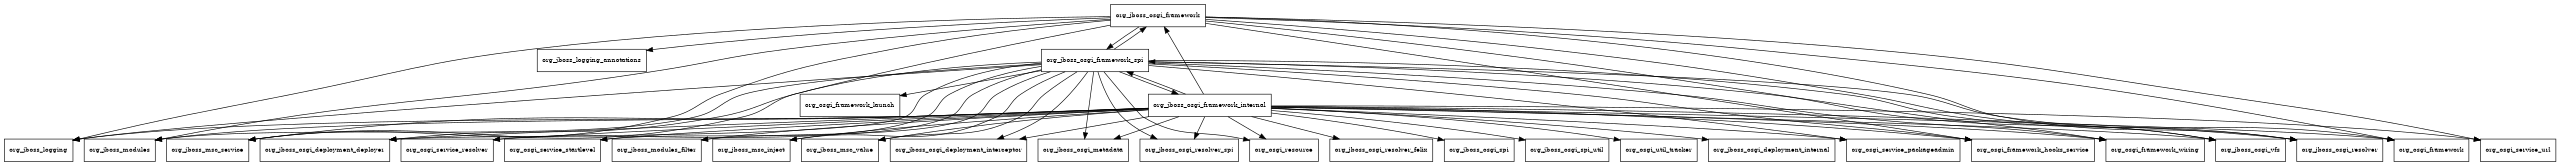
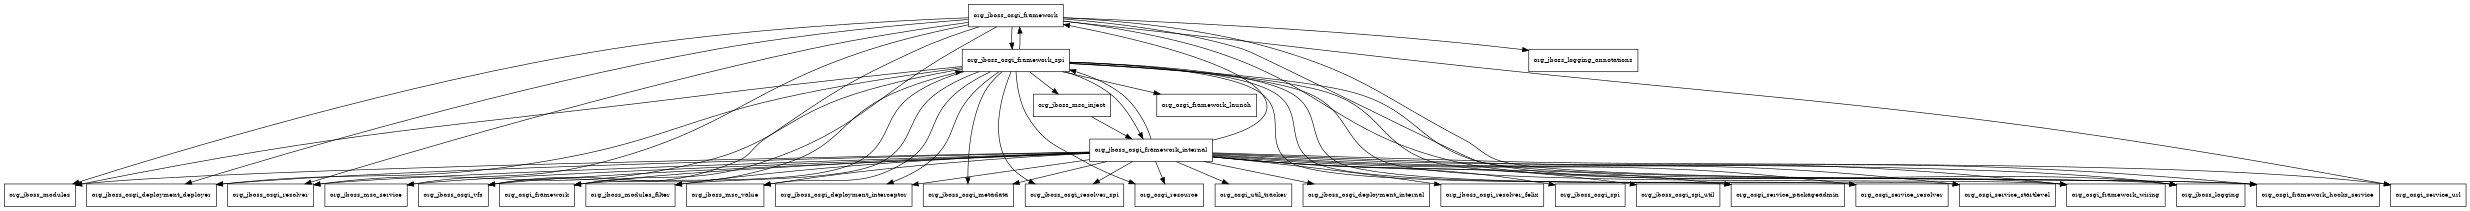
(750, 115) -> none
(972, 122) -> (1109, 126)
